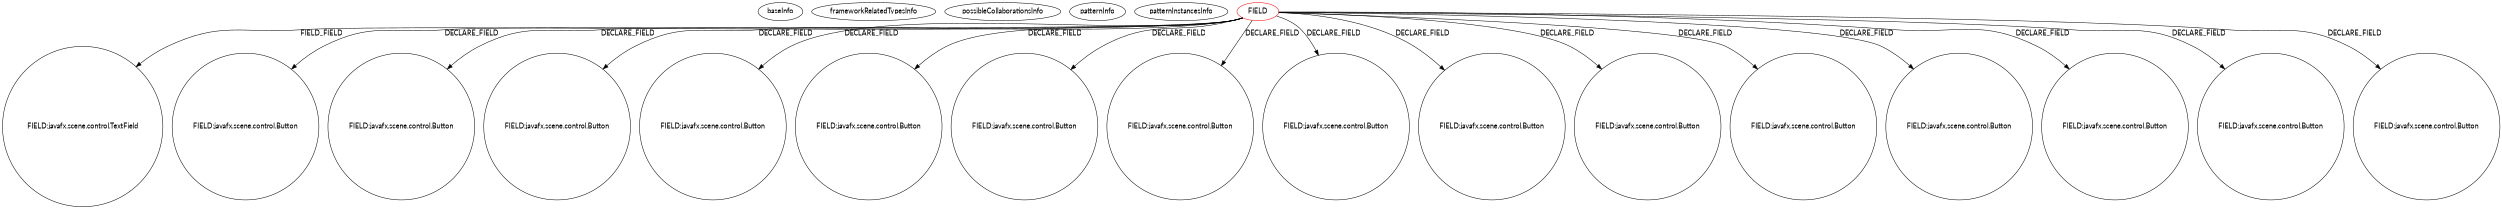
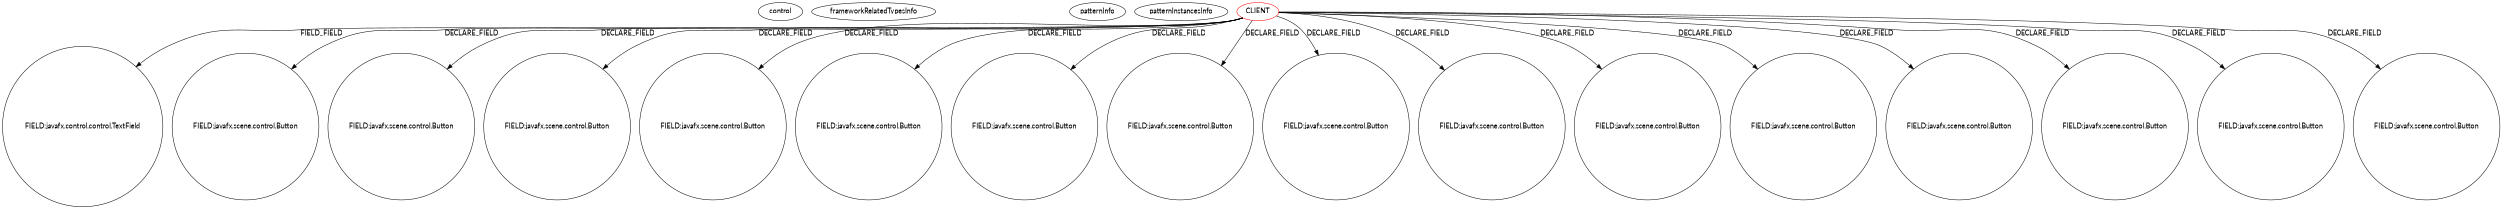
(780, 12) -> (780, 12)
(1003, 12) -> none
(1258, 12) -> (1258, 12)
(83, 127) -> (83, 127)
